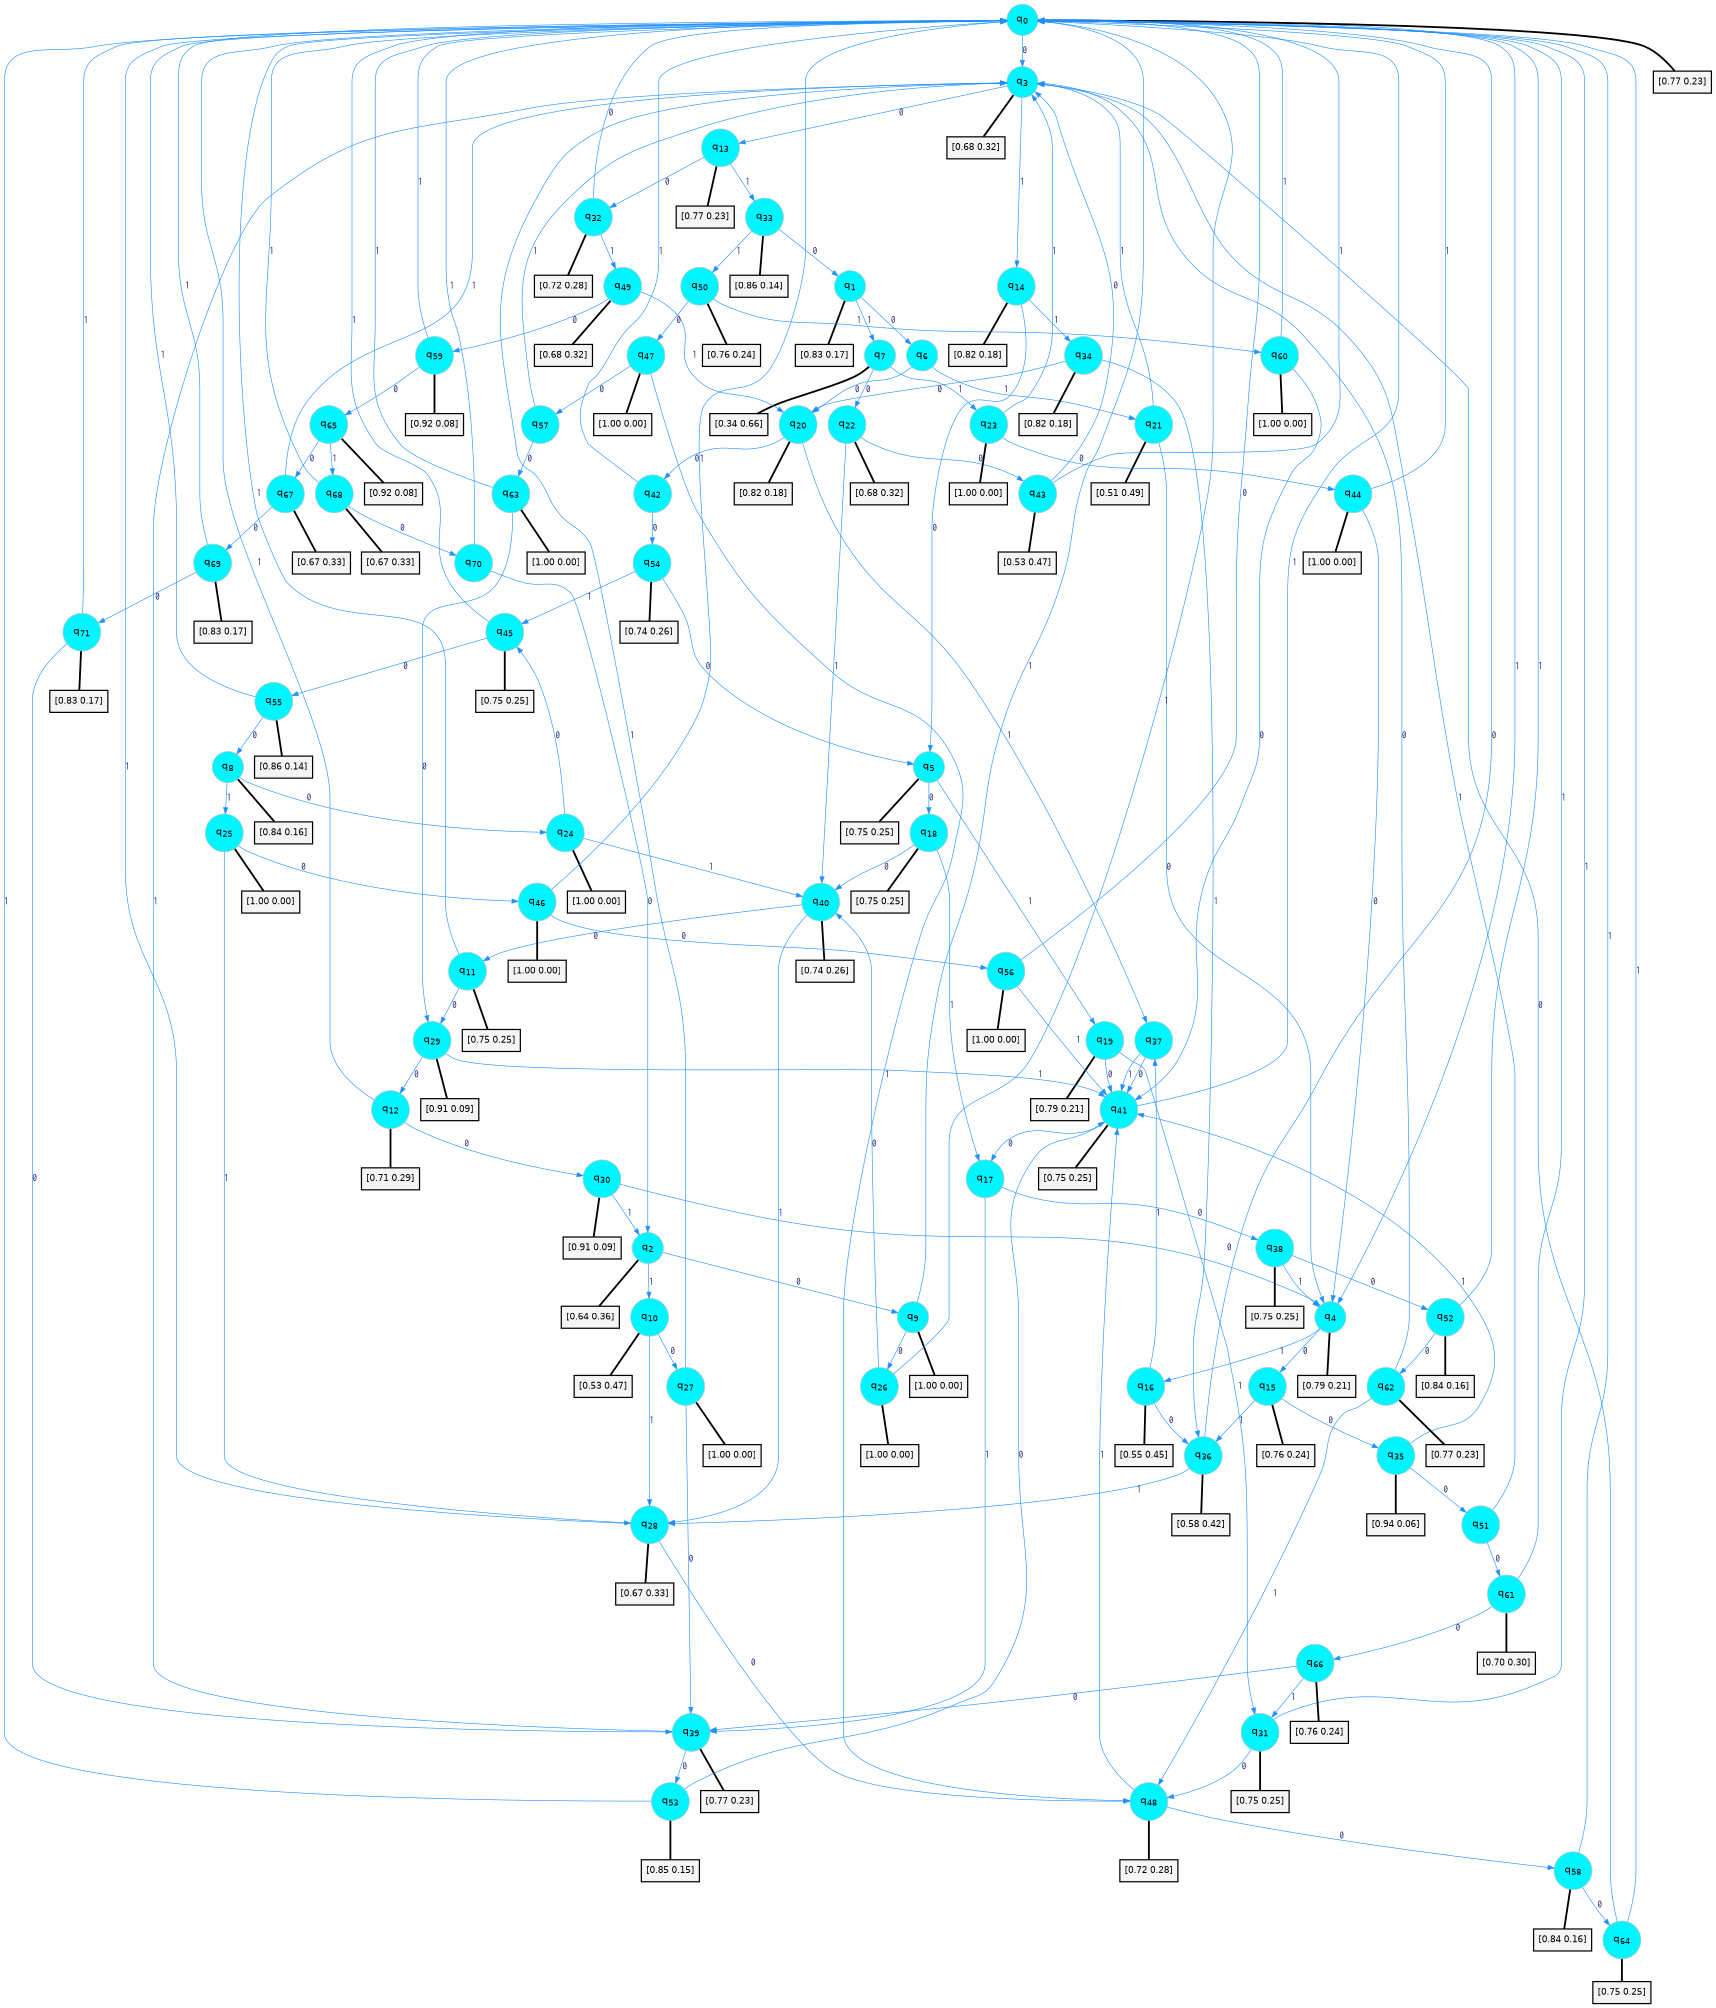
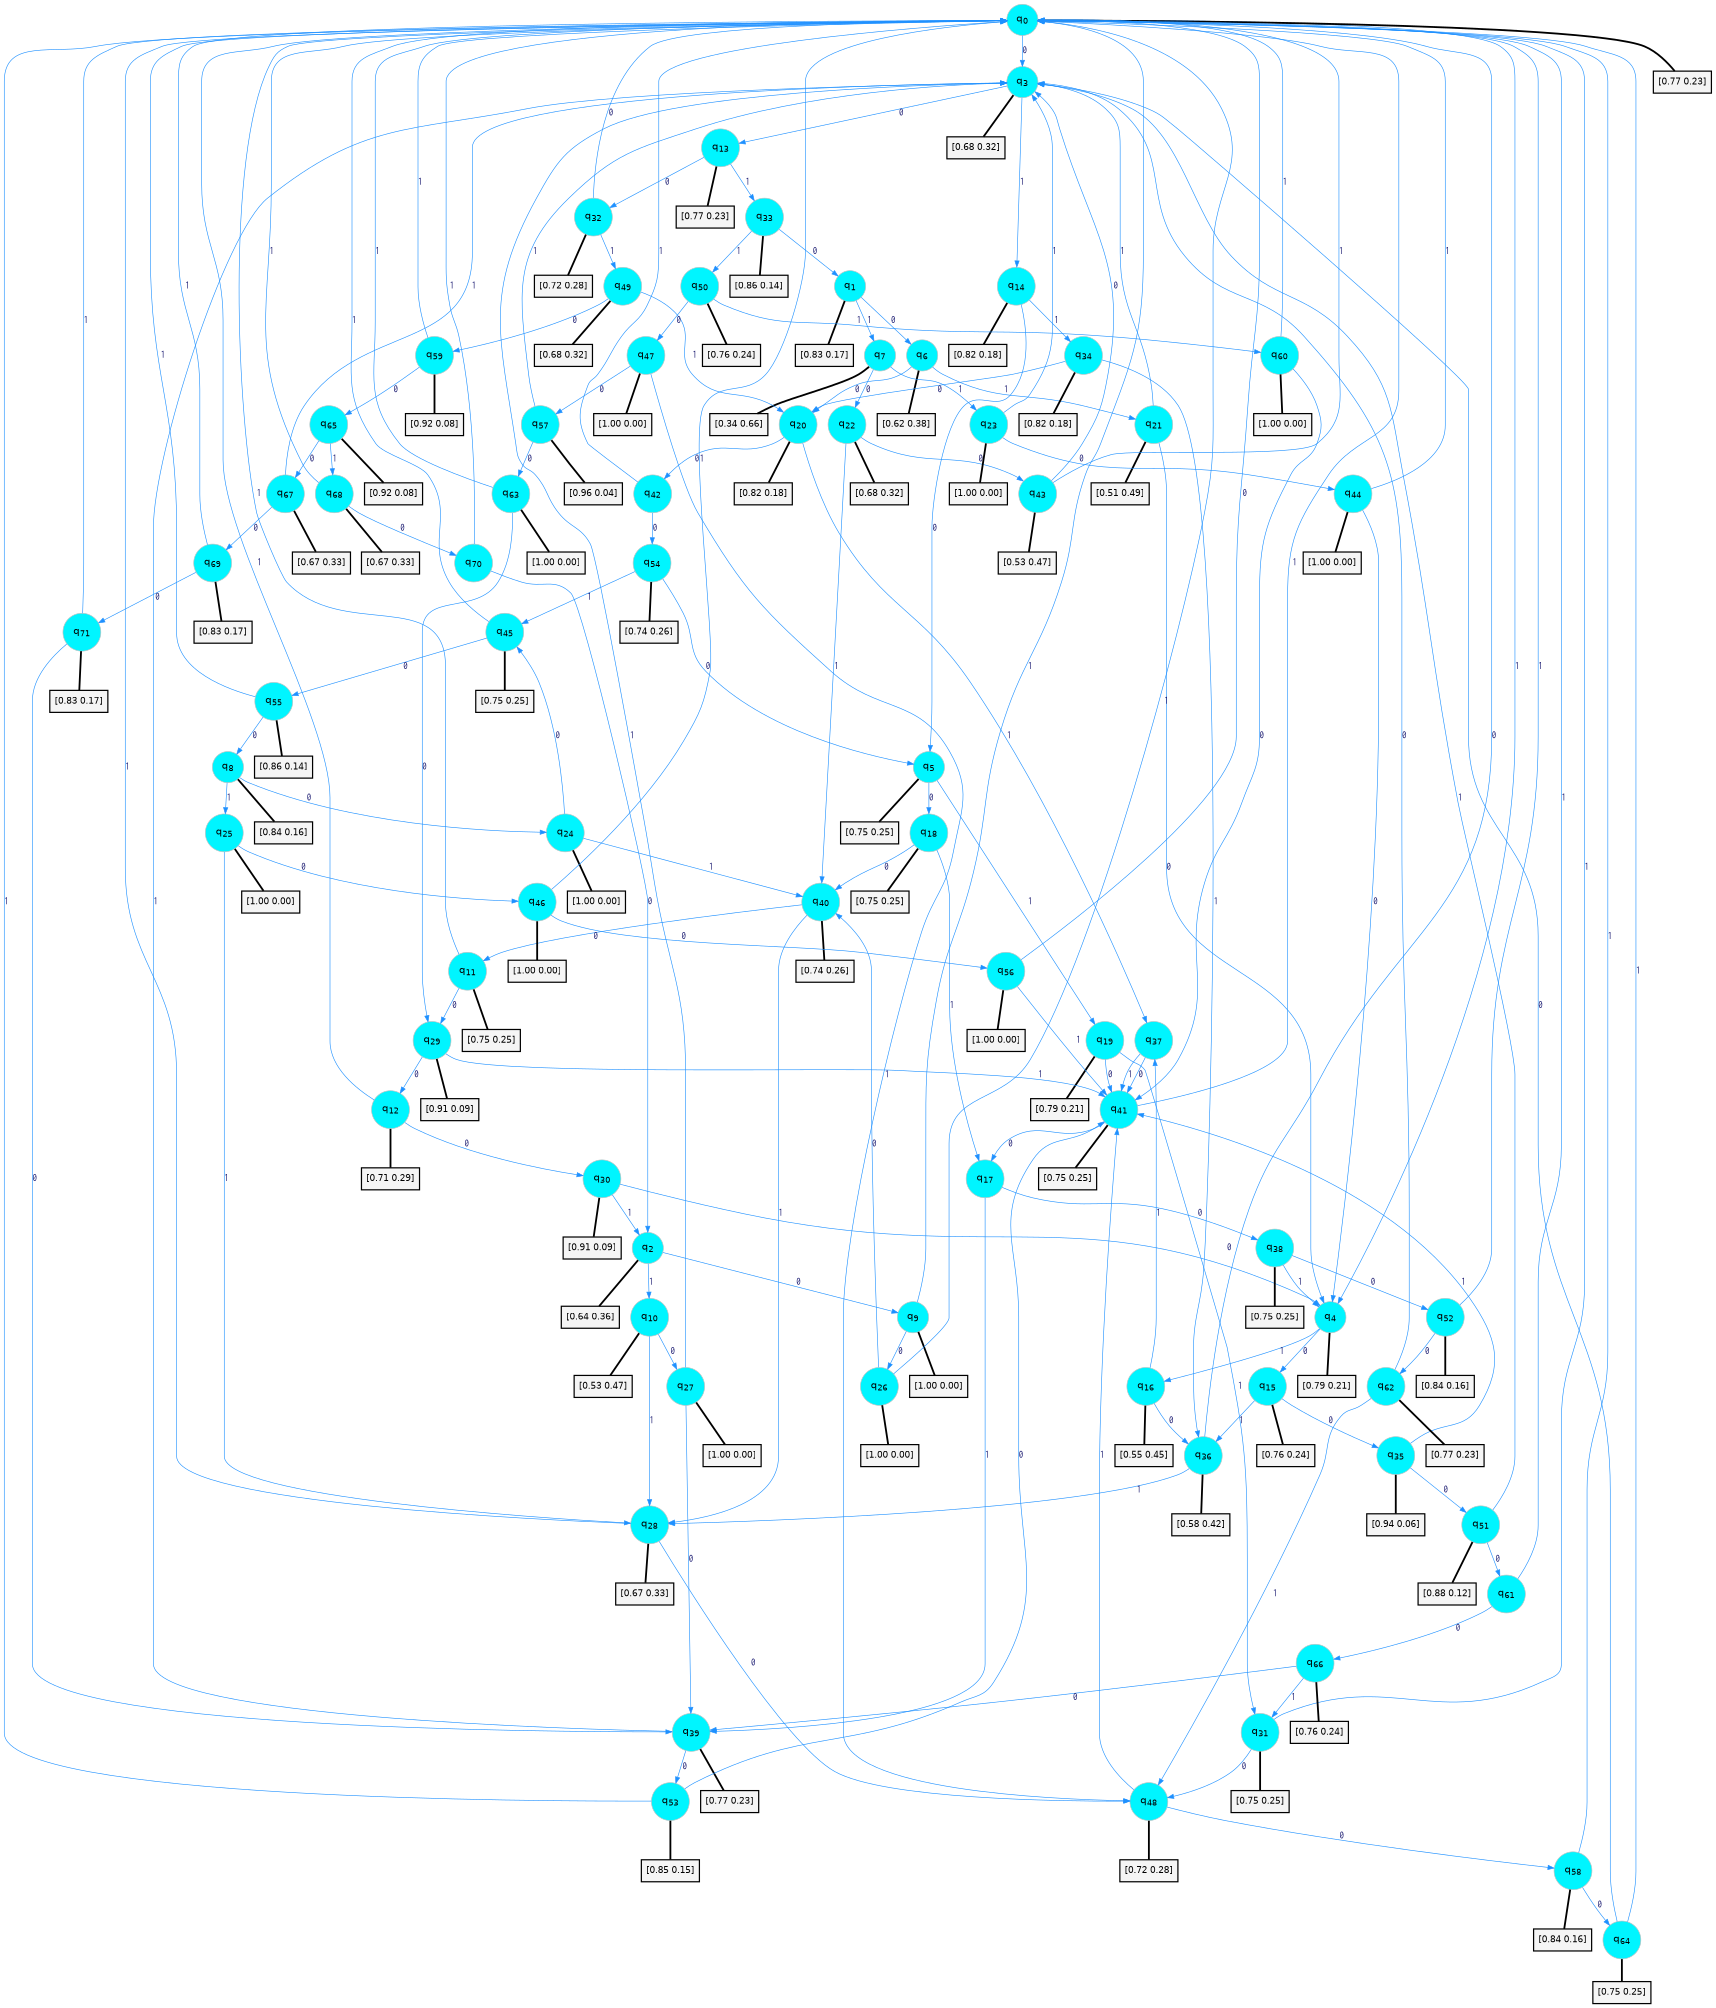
none -> (906, 425)
none -> (593, 494)
none -> (1447, 1594)
(1506, 1663) -> none
